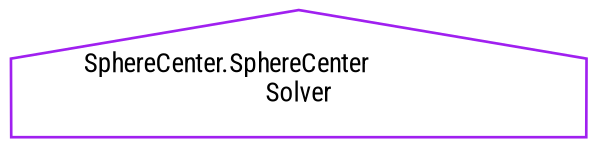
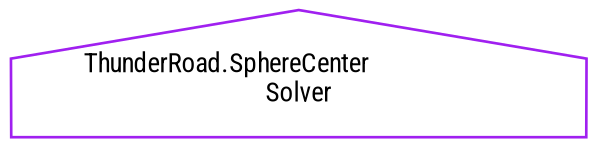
(299, 80) -> (299, 80)
